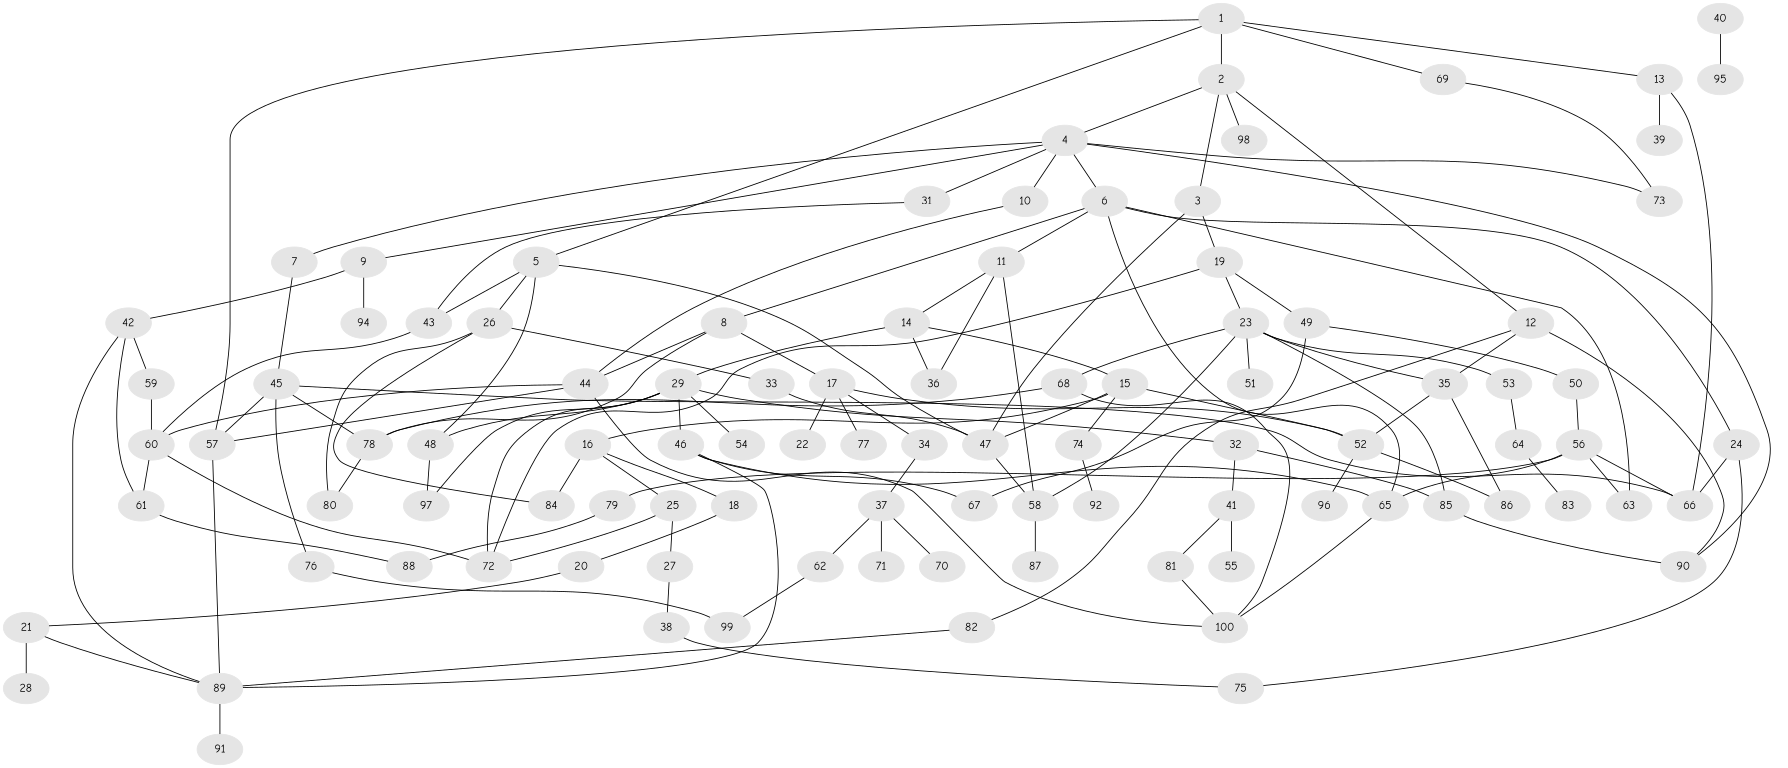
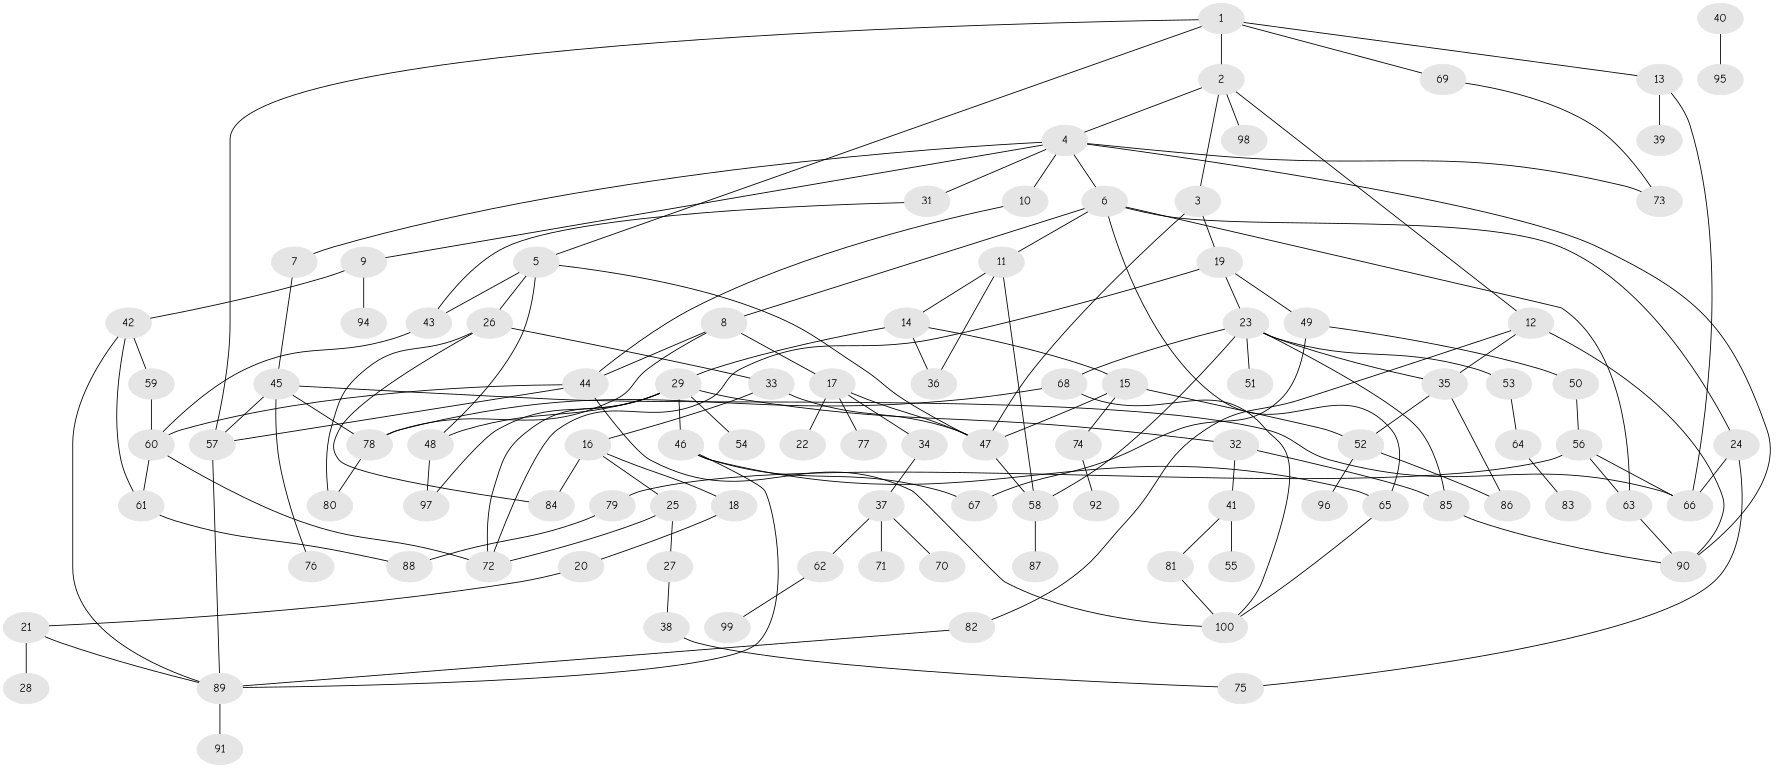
(1185, 409) -> (900, 411)
(859, 422) -> (685, 416)
(1482, 475) -> none
none -> (1656, 536)
(522, 591) -> none
